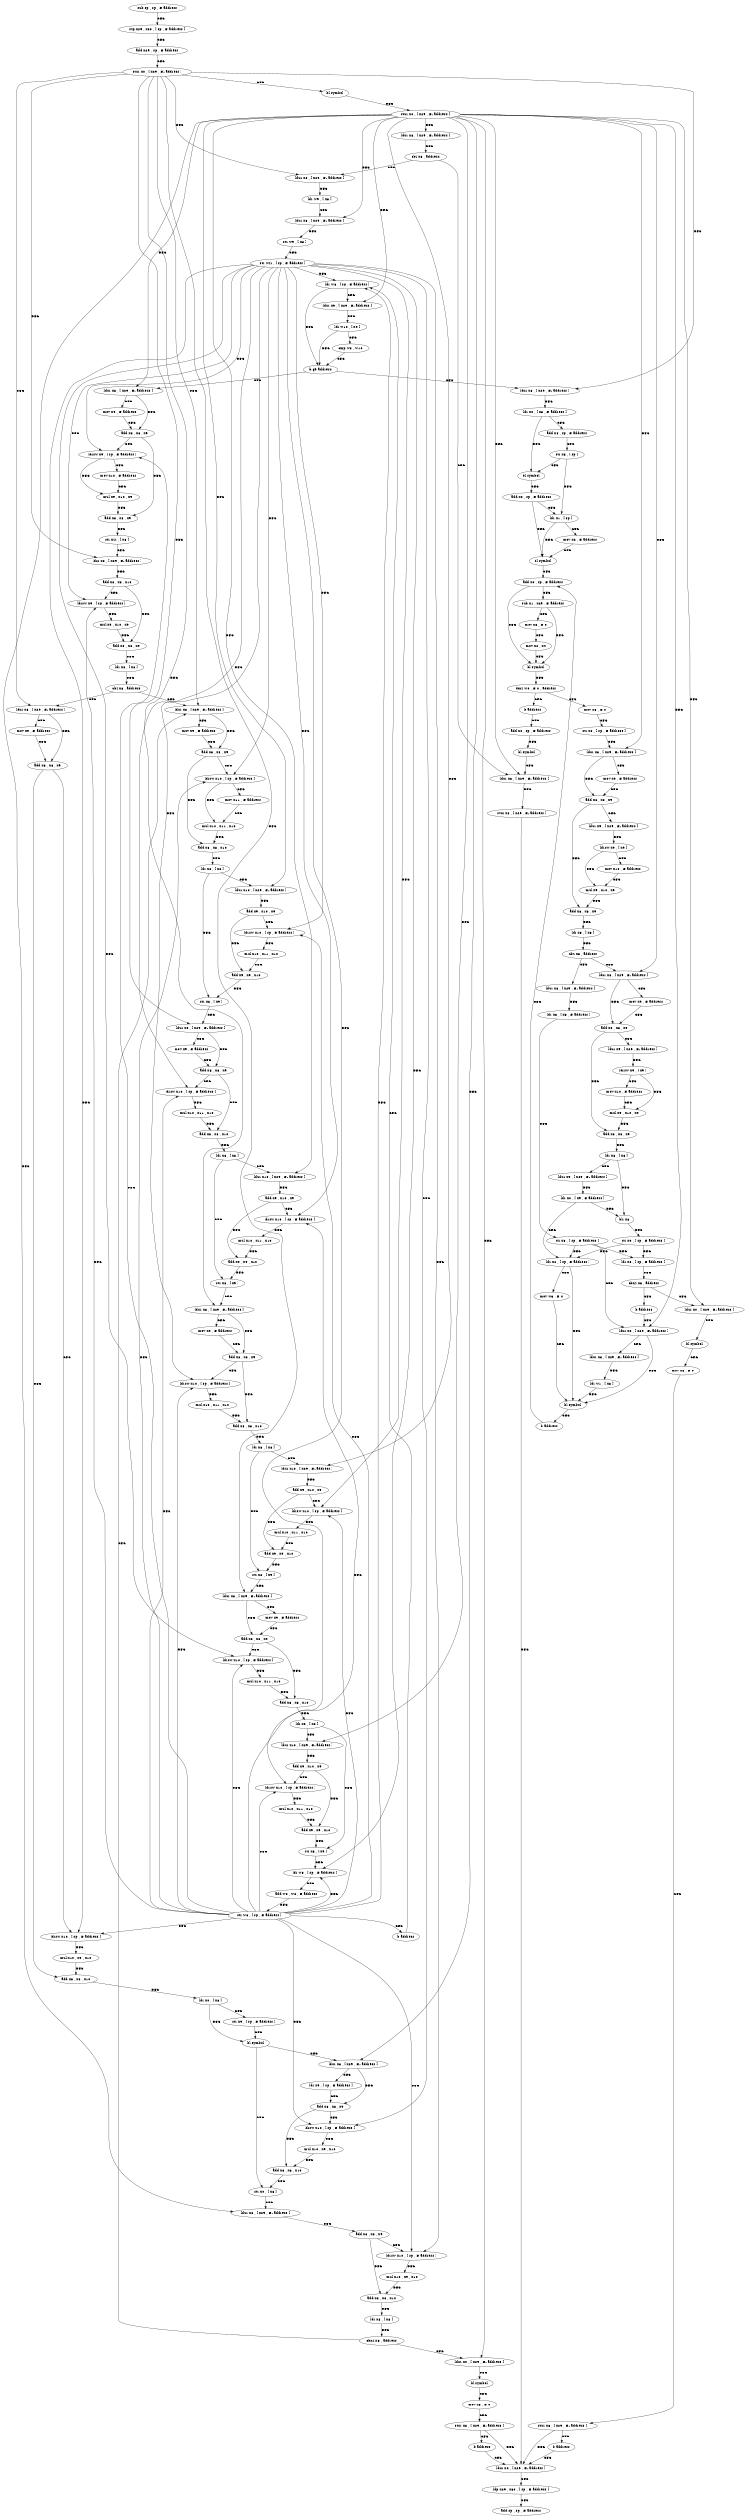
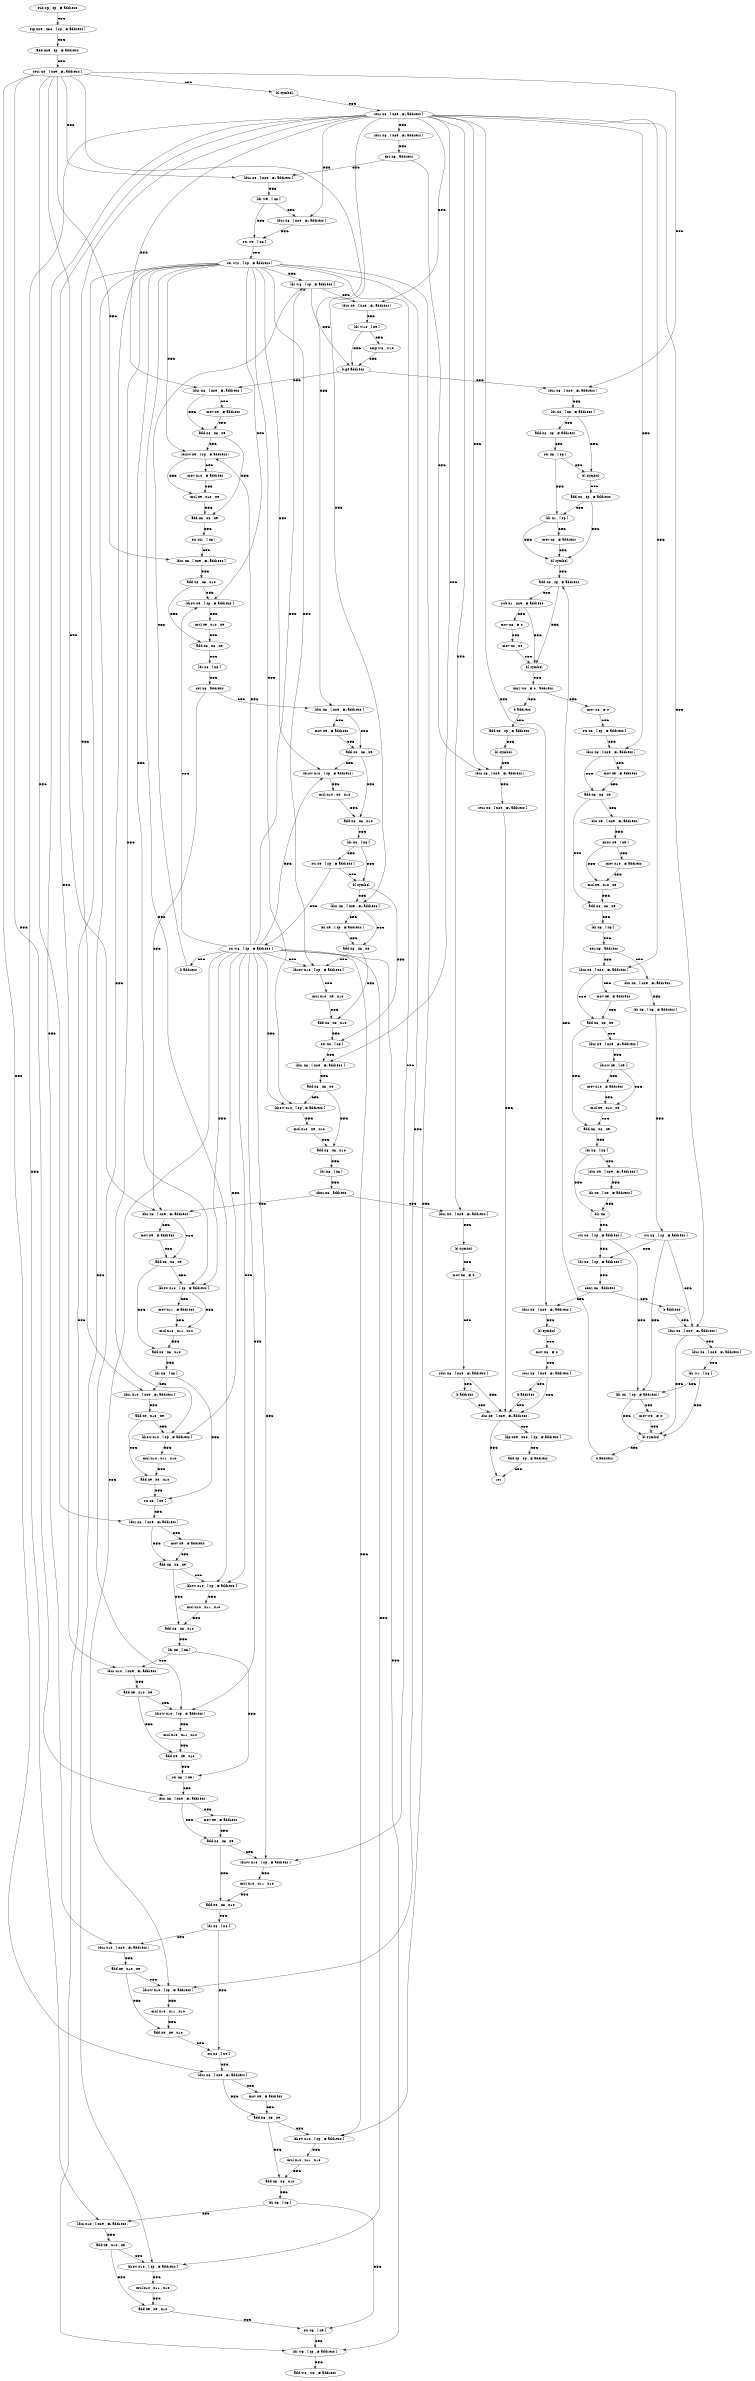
none -> (256, 218)
(549, 1227) -> (681, 1387)
none -> (498, 1480)
(279, 1904) -> (302, 912)
